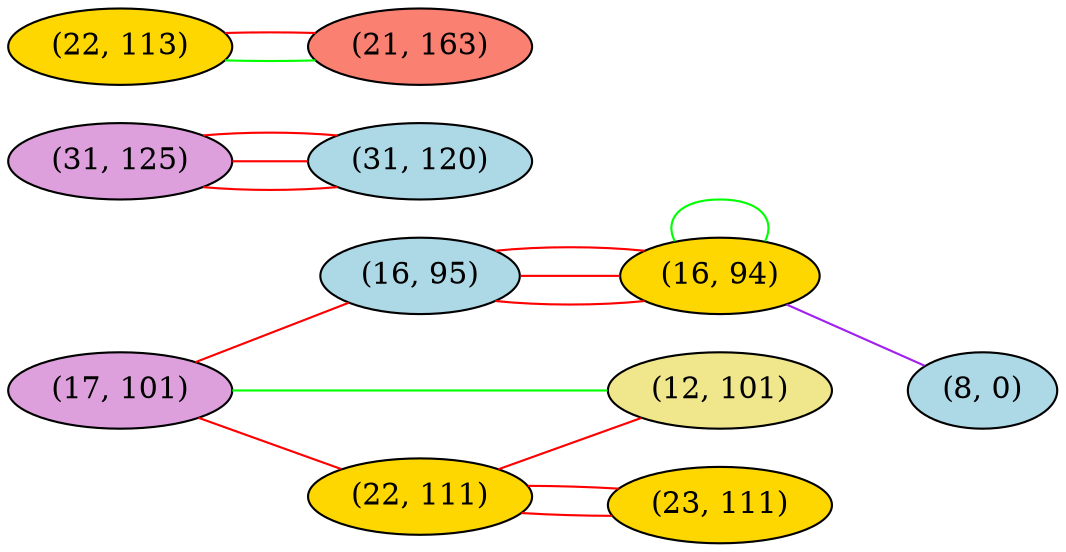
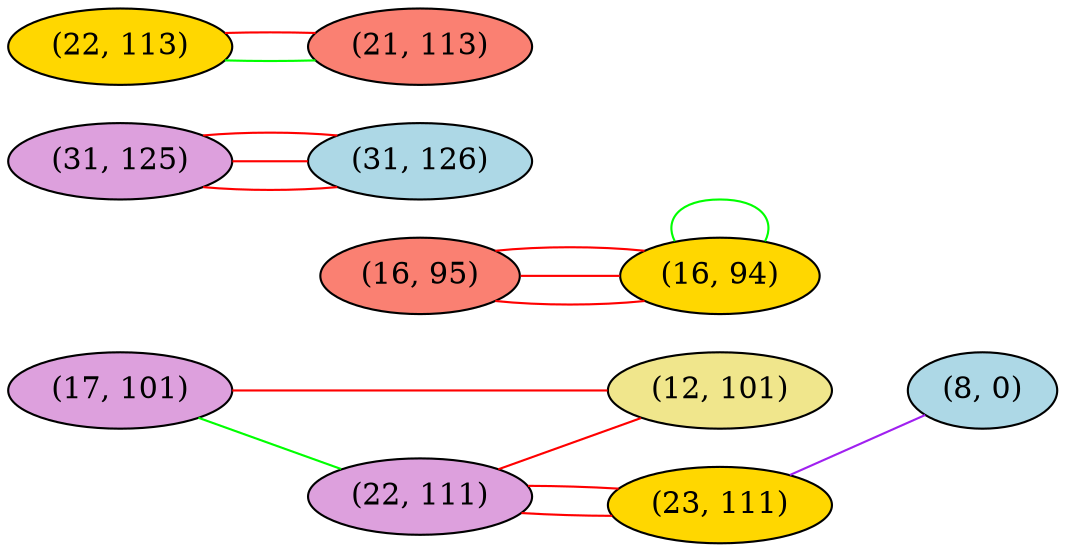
(420, 47) -> (420, 47)
(420, 161) -> (420, 161)
(420, 276) -> (420, 276)
(272, 332) -> none
(856, 335) -> (858, 445)
(420, 390) -> (420, 390)
(270, 443) -> (270, 443)
(420, 497) -> (420, 497)
